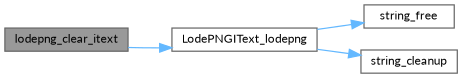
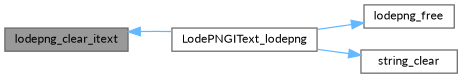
(409, 16) -> (409, 16)
(144, 48) -> (156, 31)
(409, 62) -> (409, 62)
